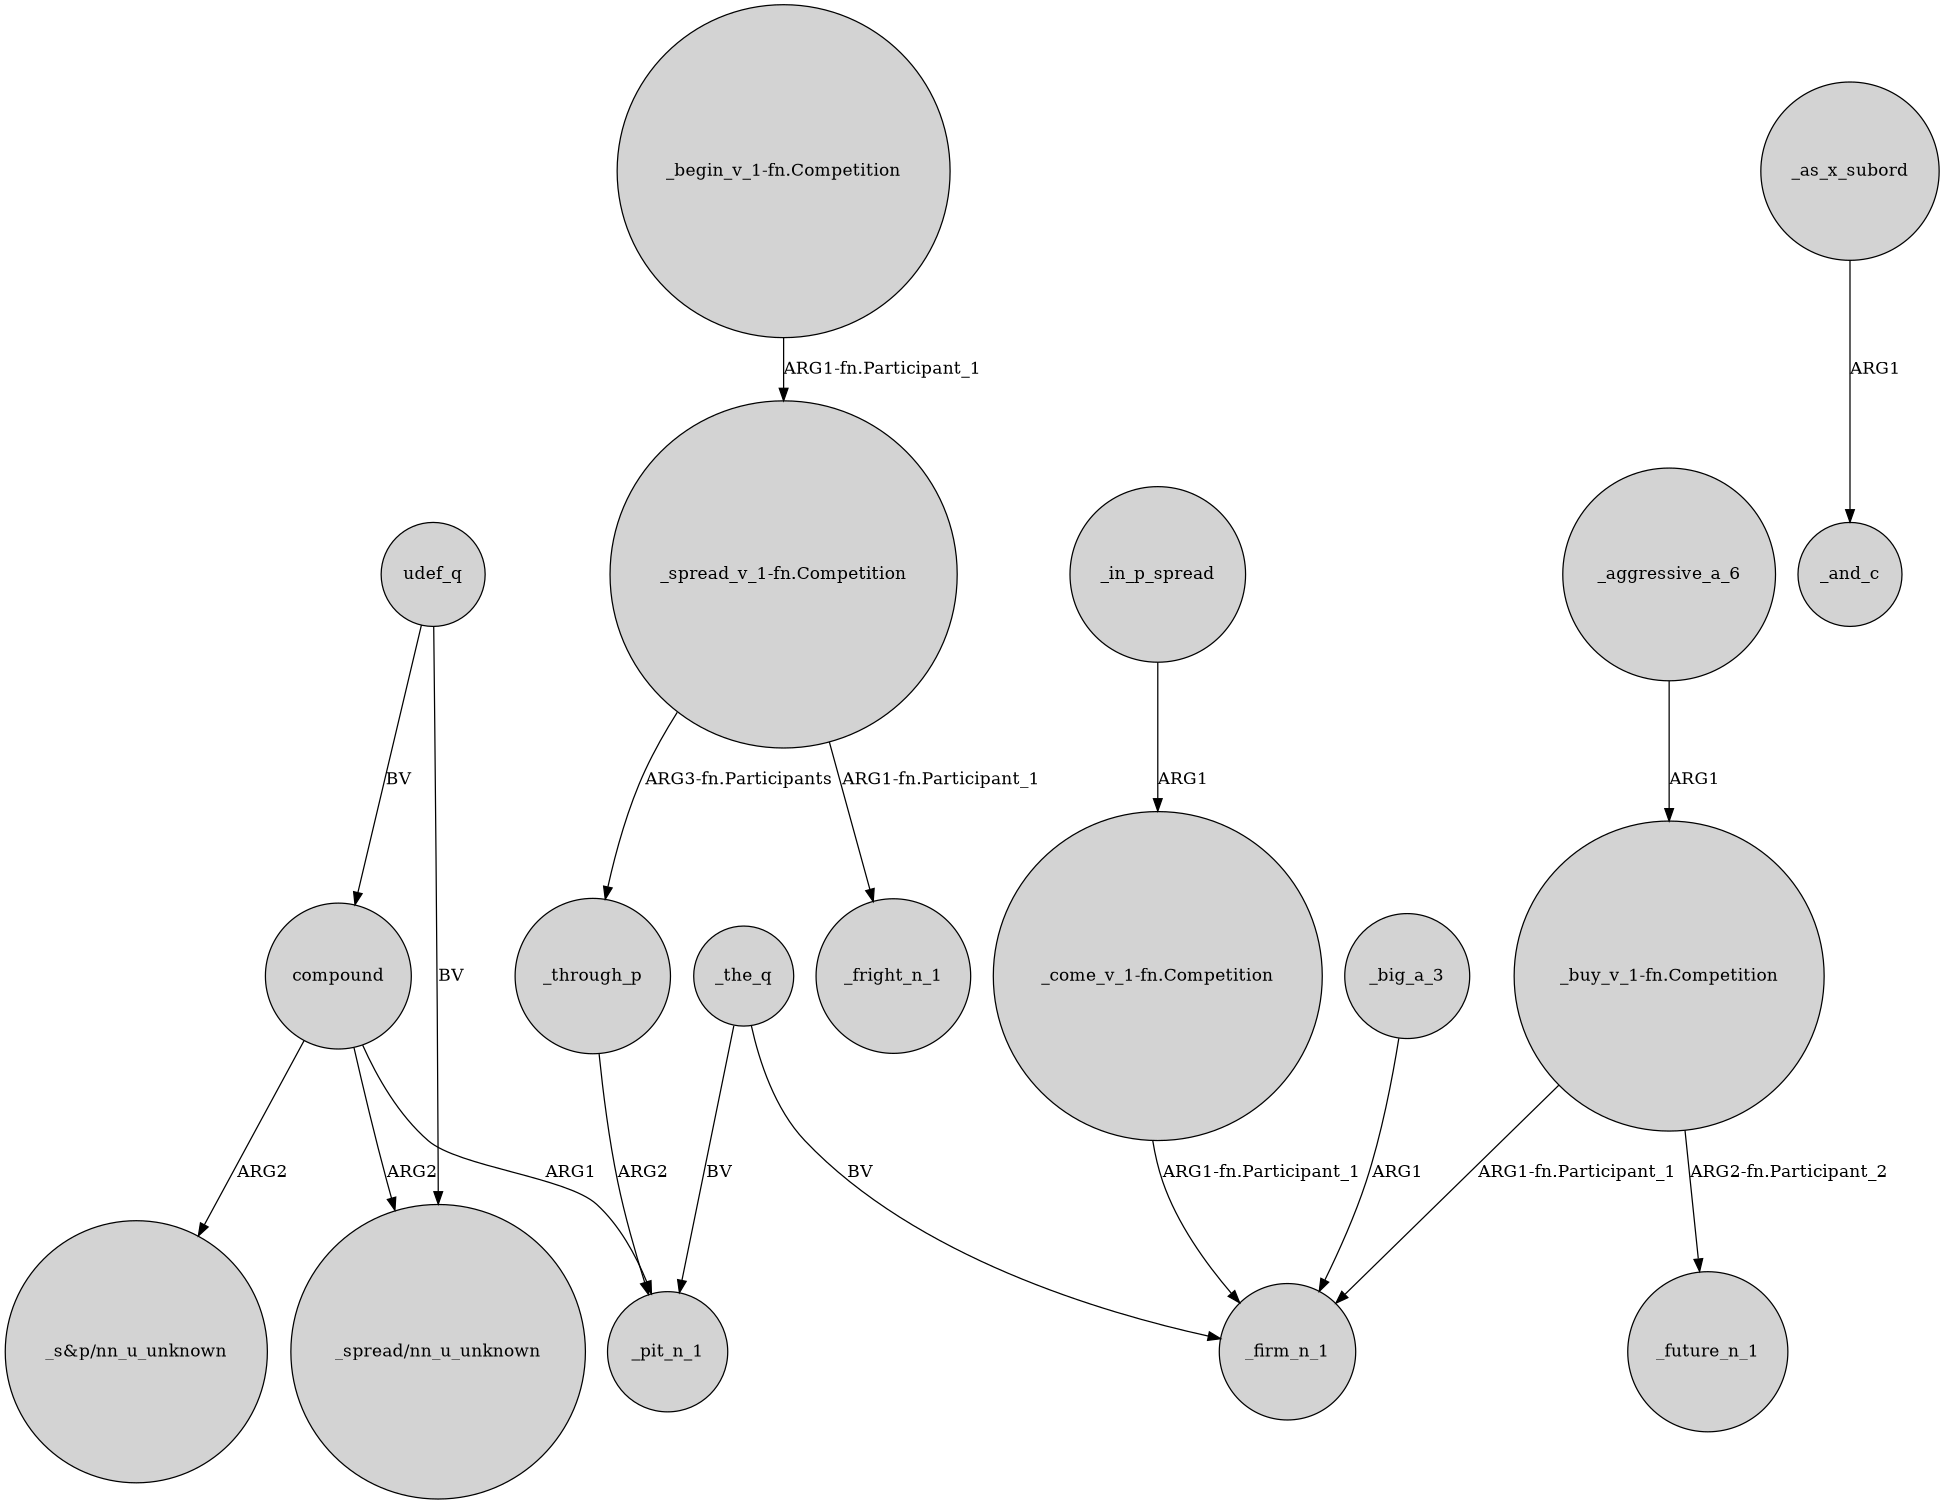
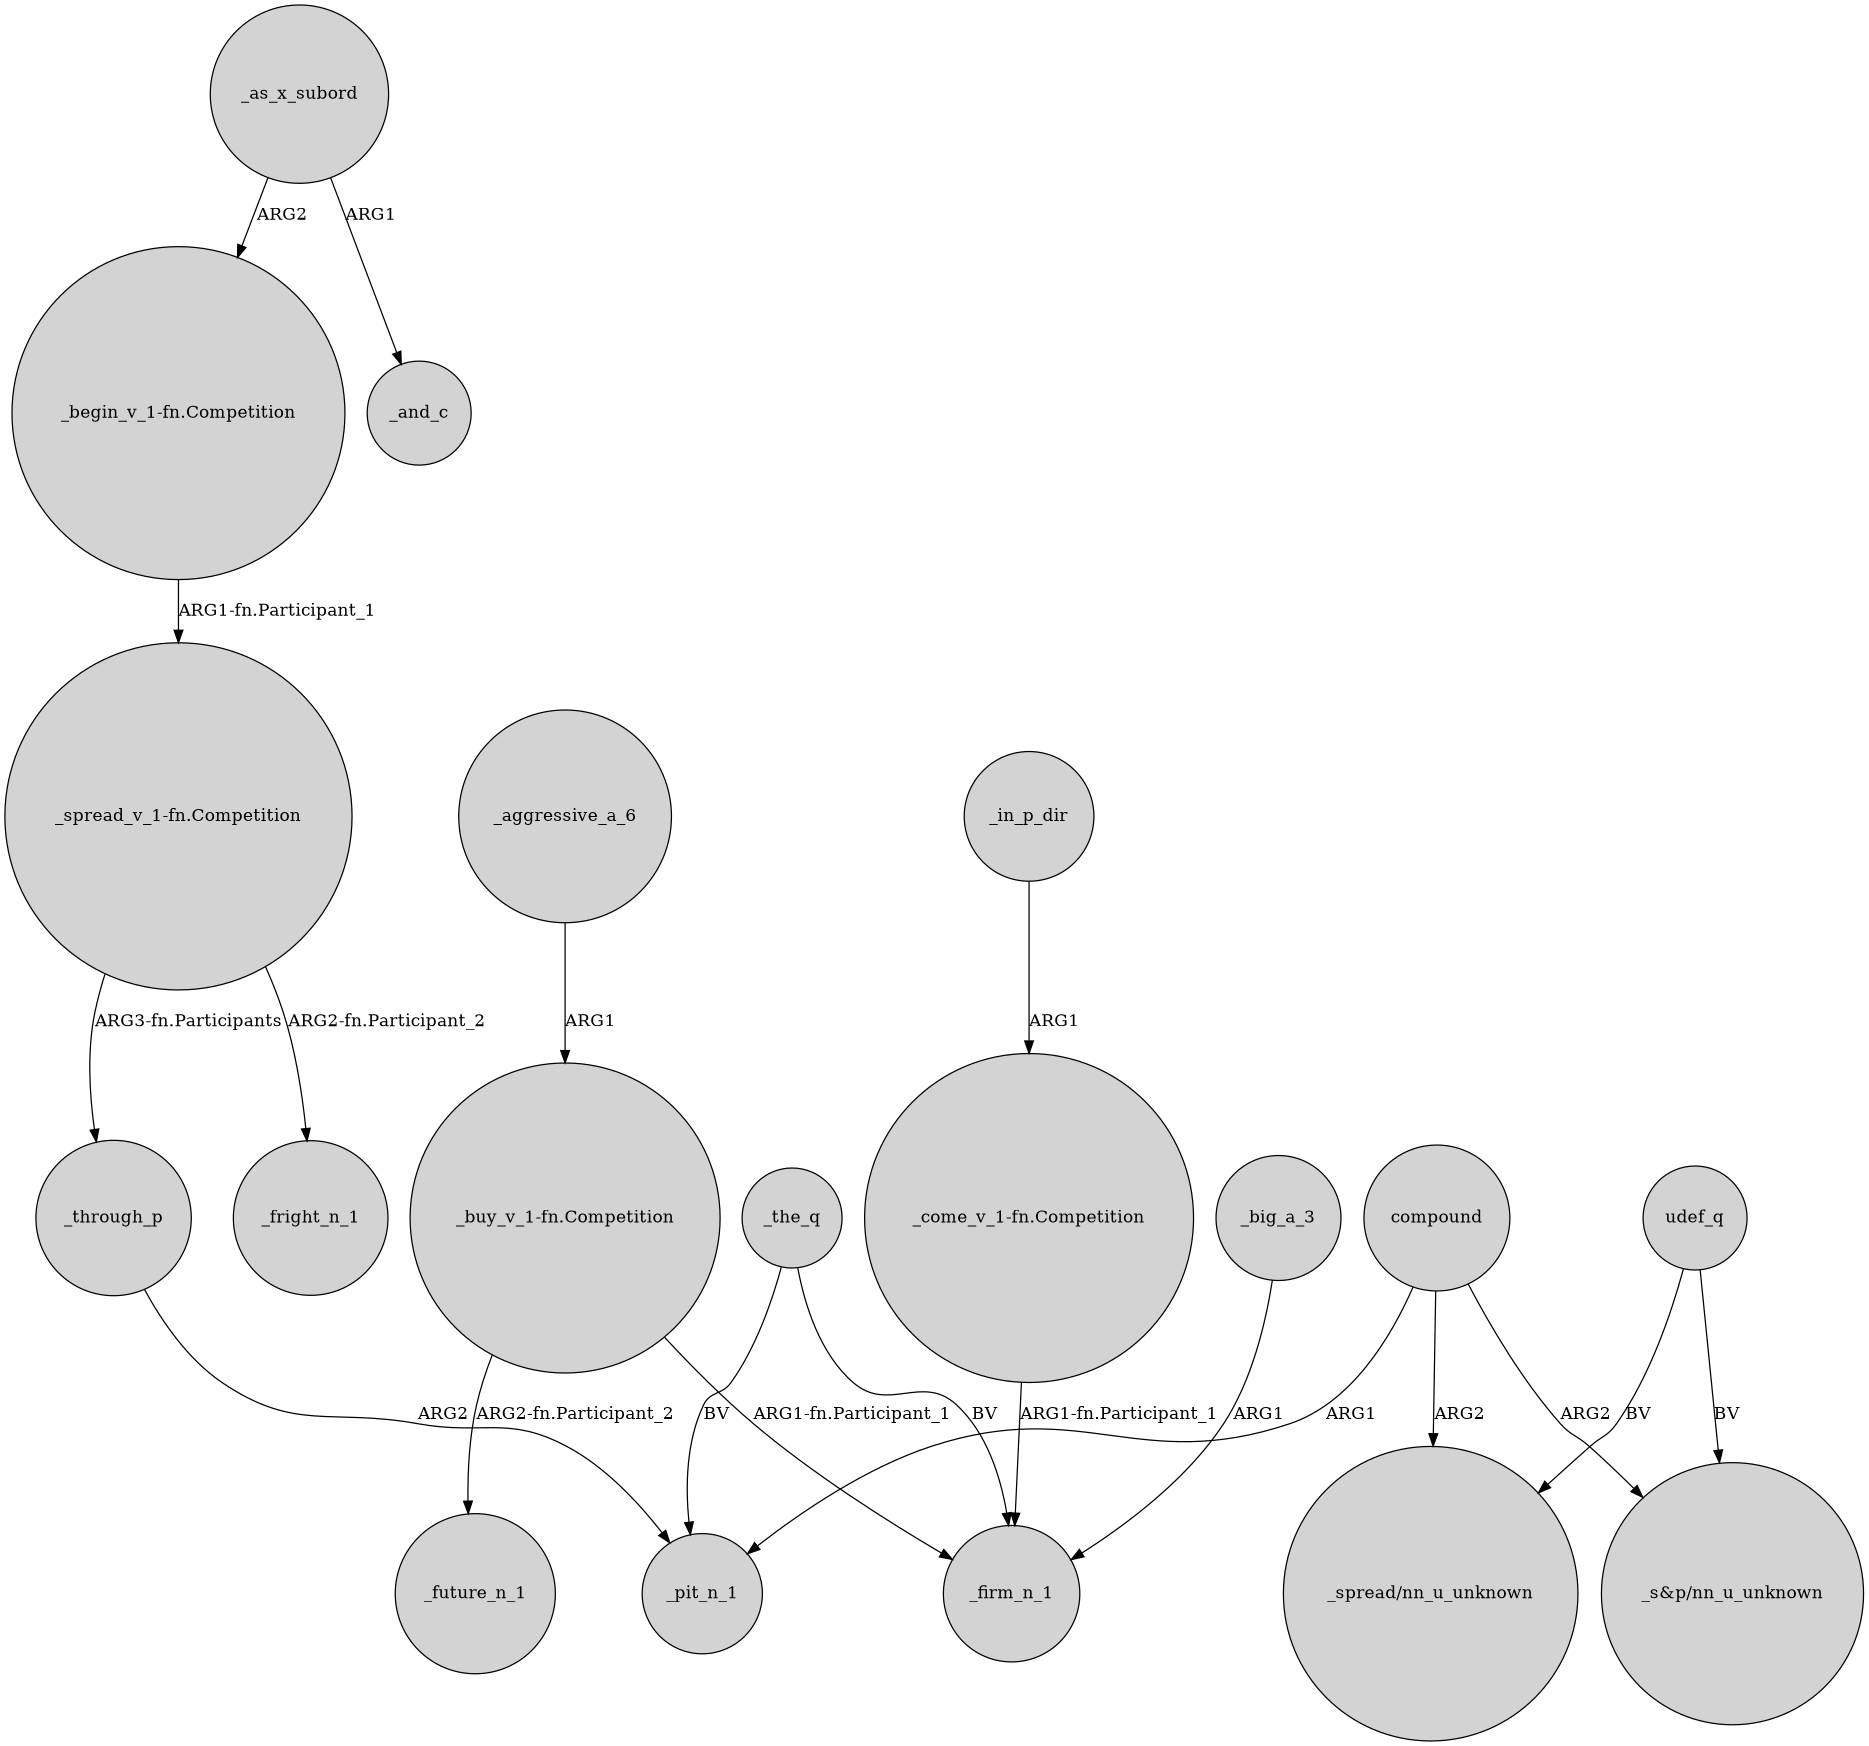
none -> (255, 212)
(1158, 574) -> (1029, 816)
(390, 759) -> (1709, 1360)
(941, 780) -> (387, 1022)
